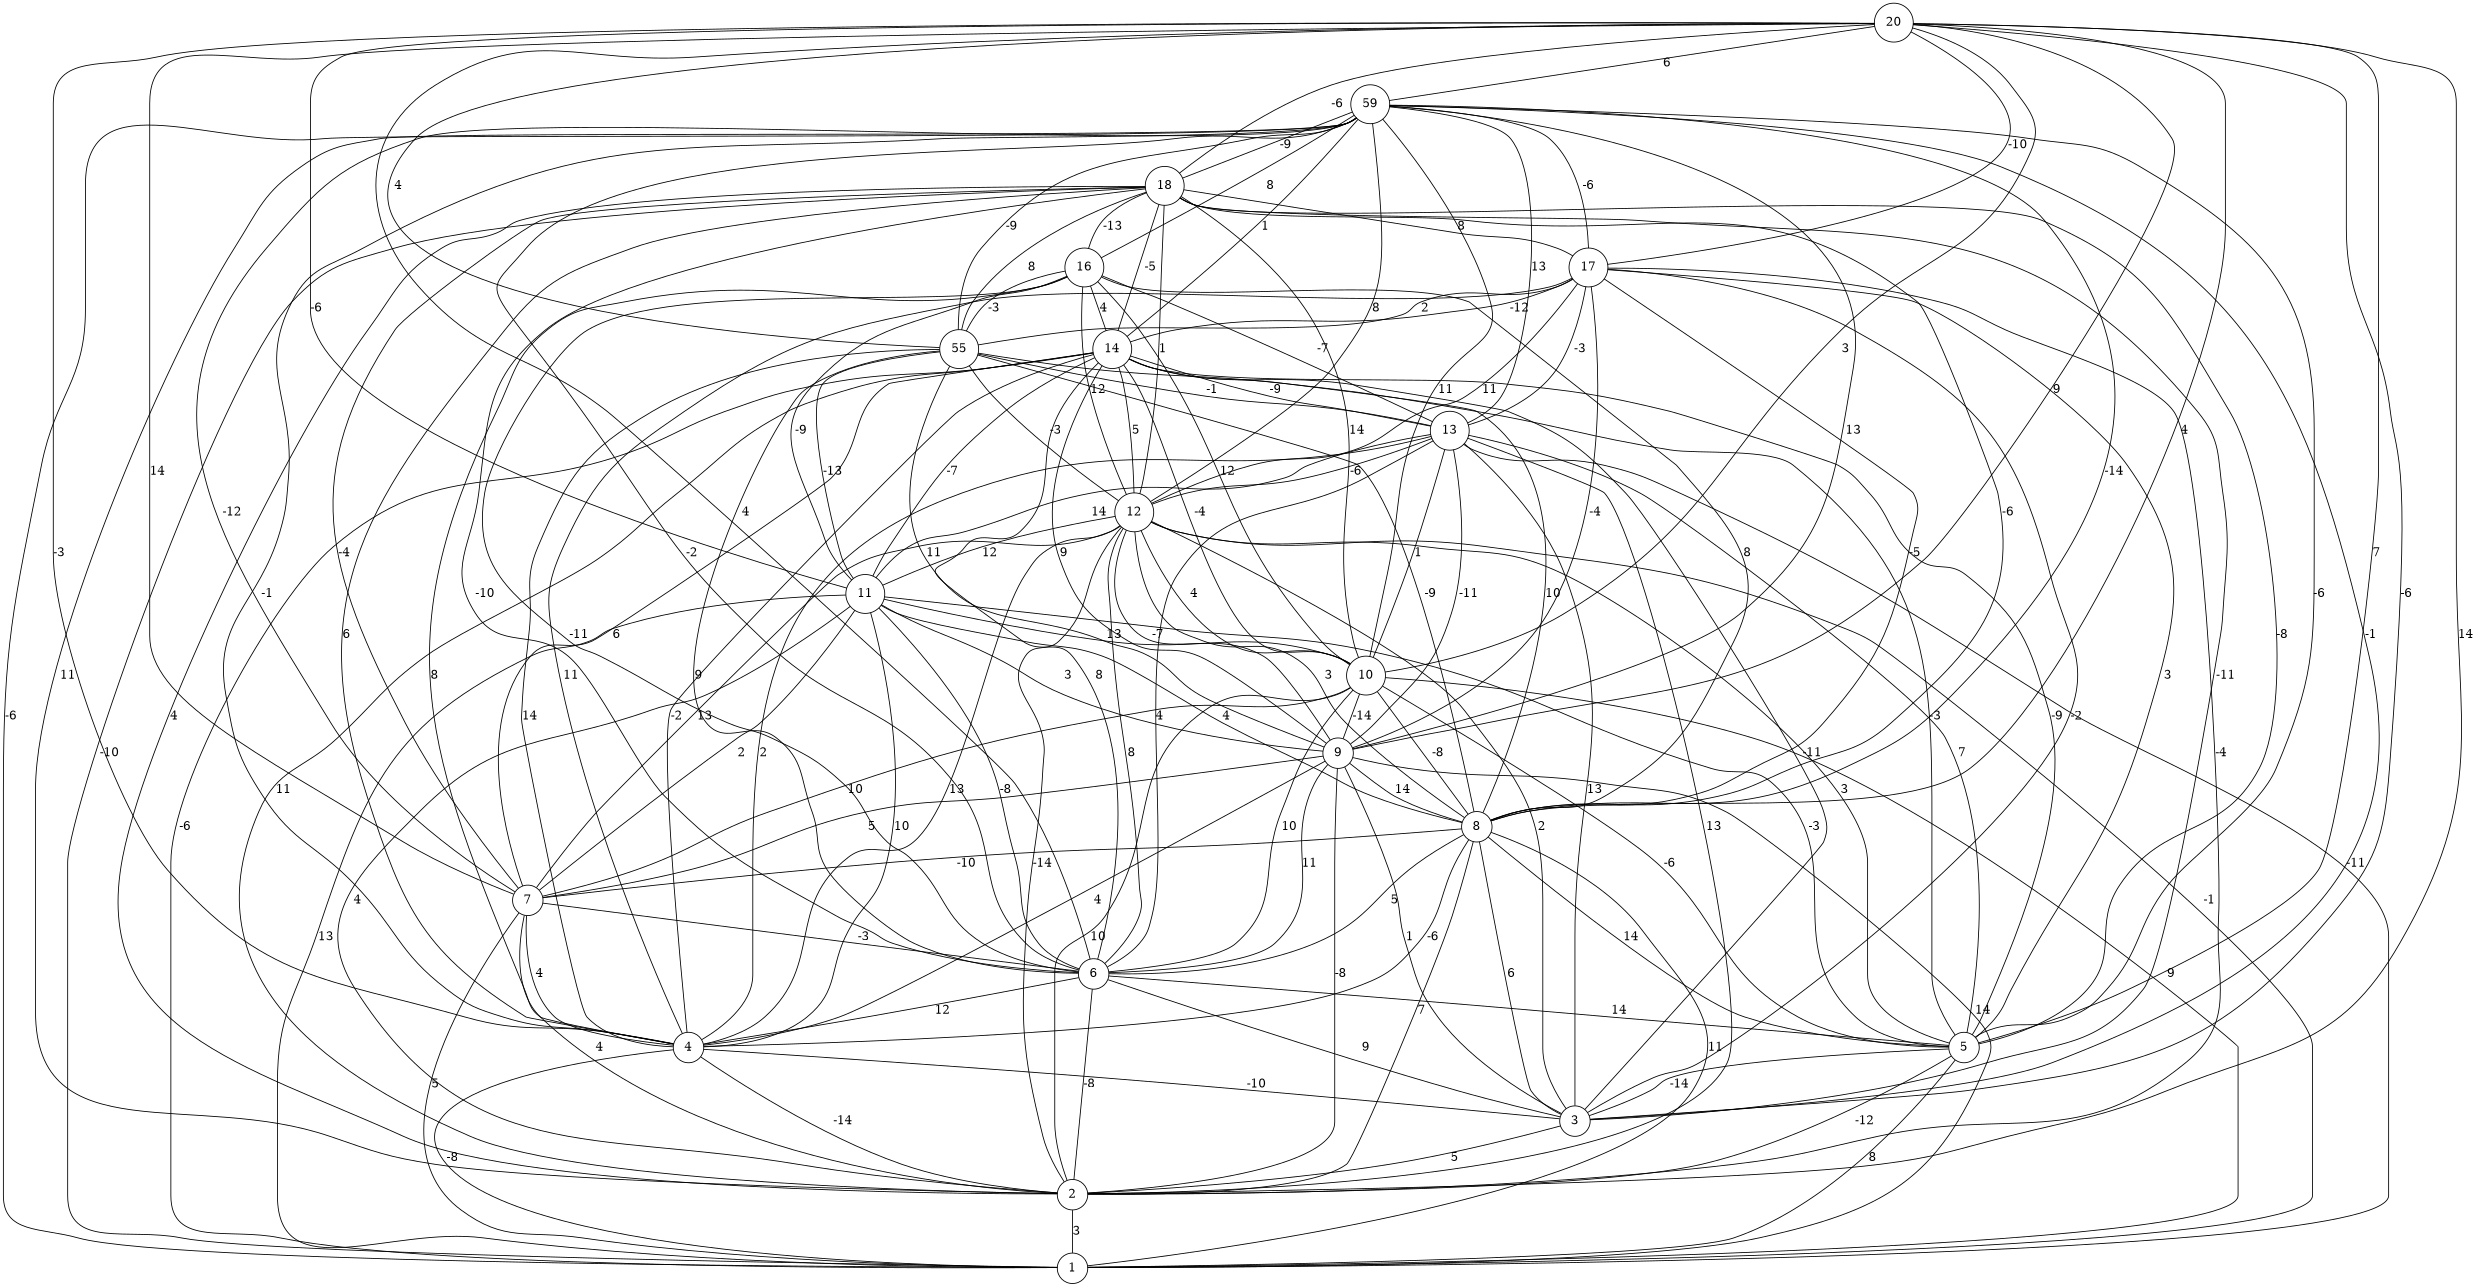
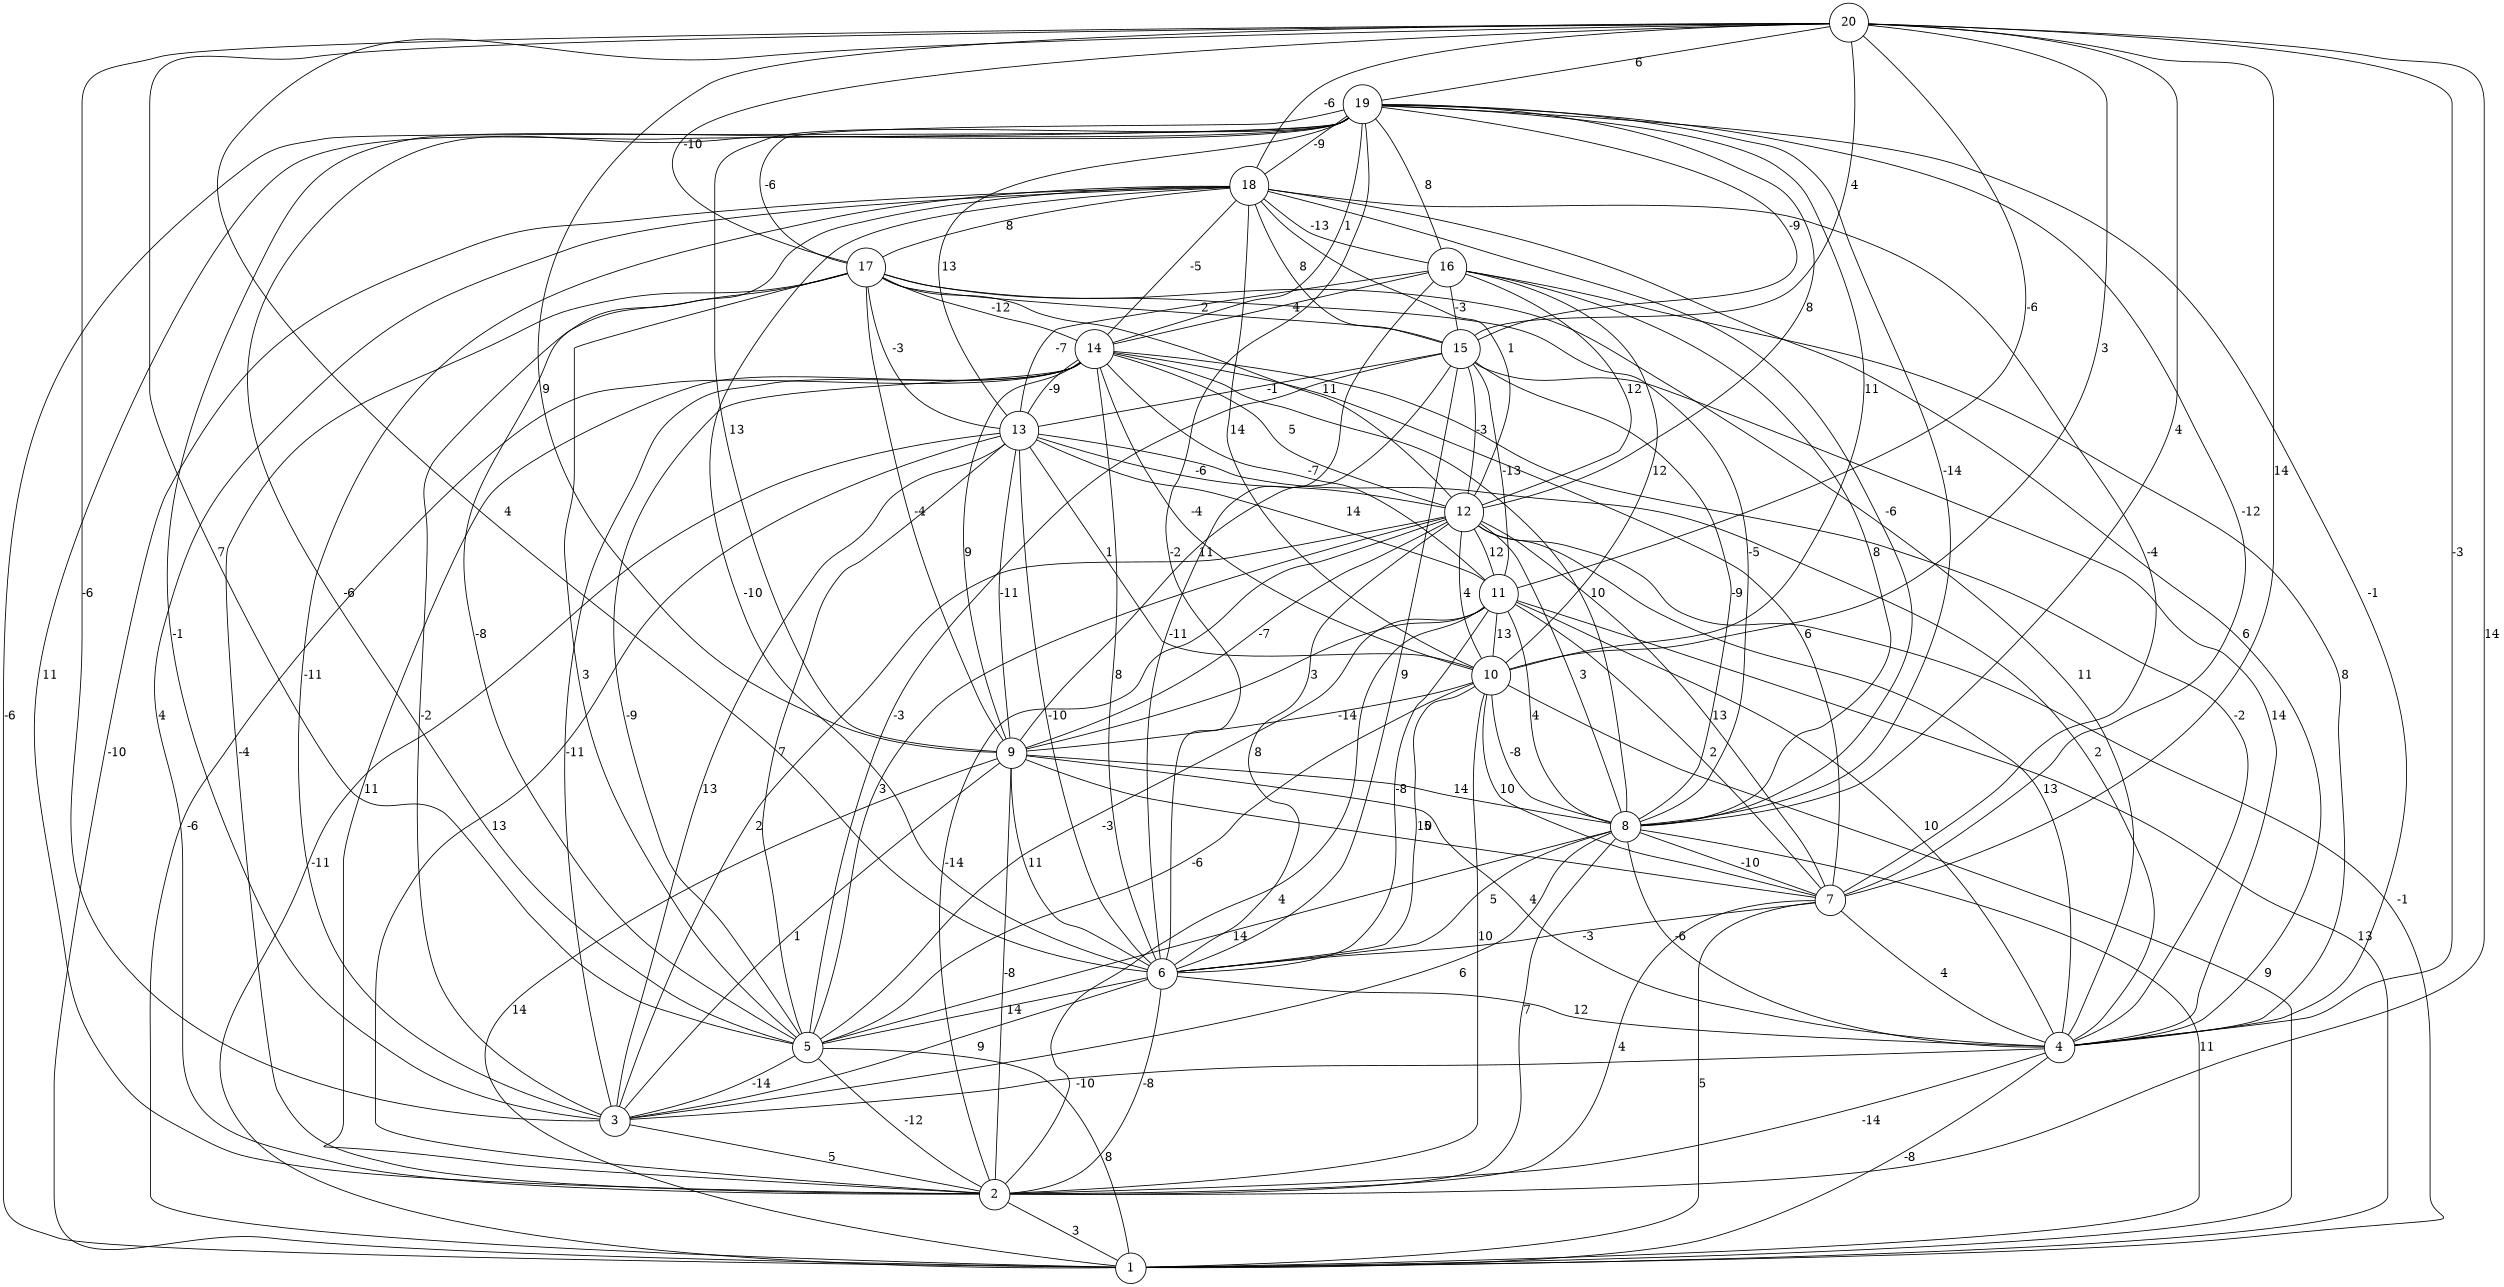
(1370, 104) -> (1363, 104)
(959, 349) -> (1461, 349)
(837, 363) -> none
(1160, 716) -> (1058, 716)
